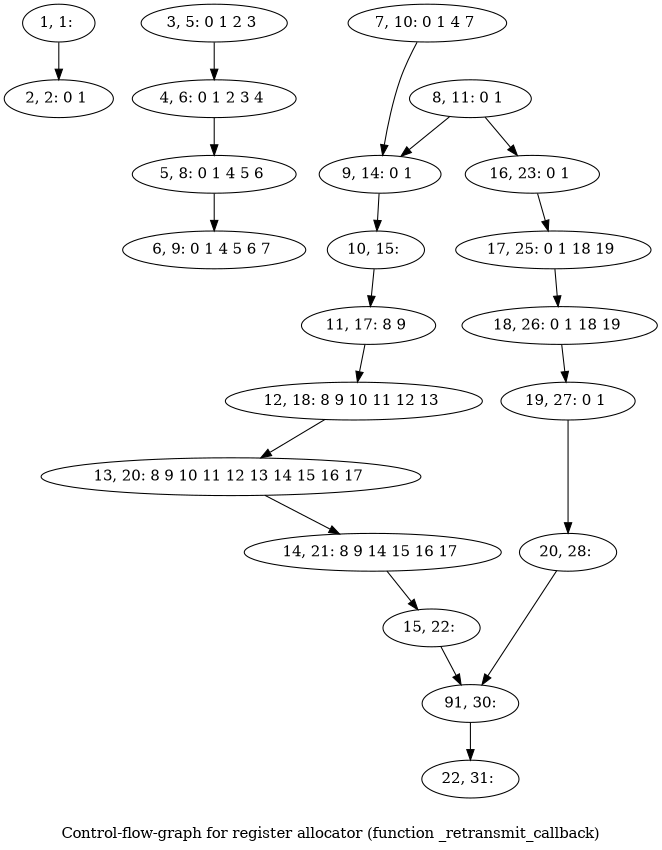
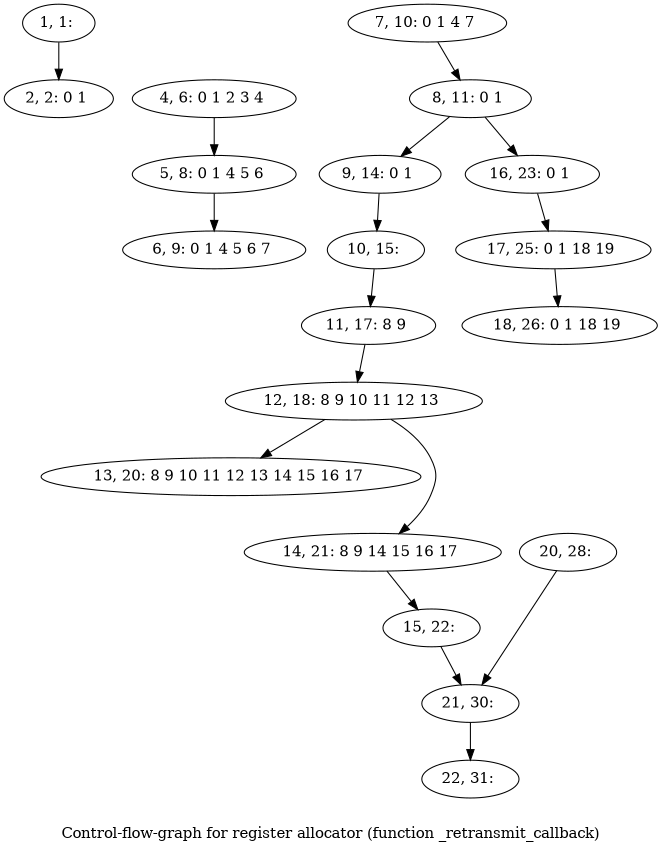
(214, 23) -> none
(396, 92) -> (446, 56)
(568, 401) -> none
(297, 512) -> (435, 468)
(470, 703) -> (470, 703)
